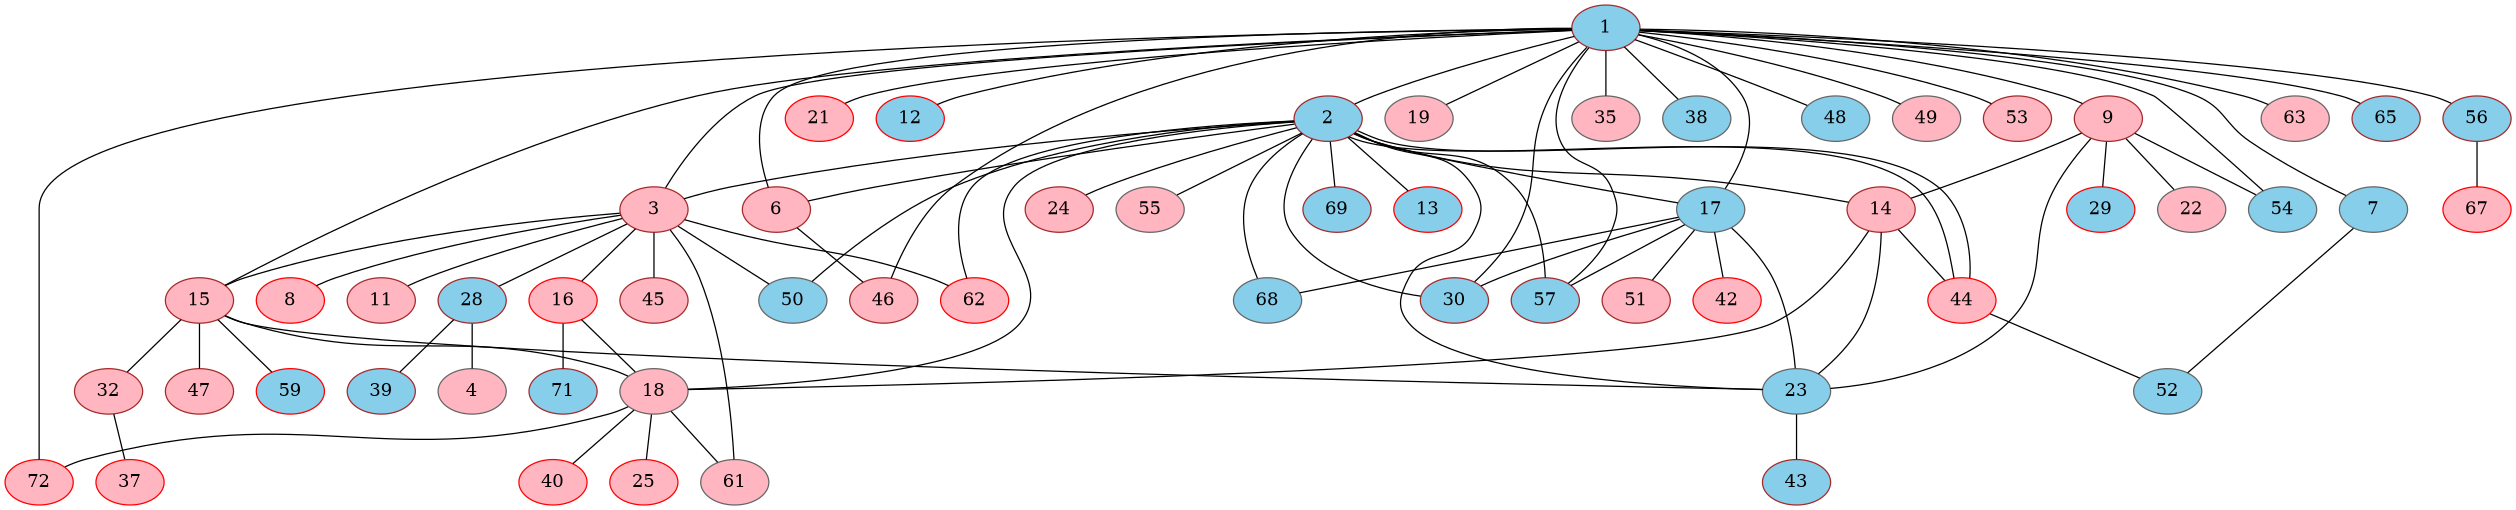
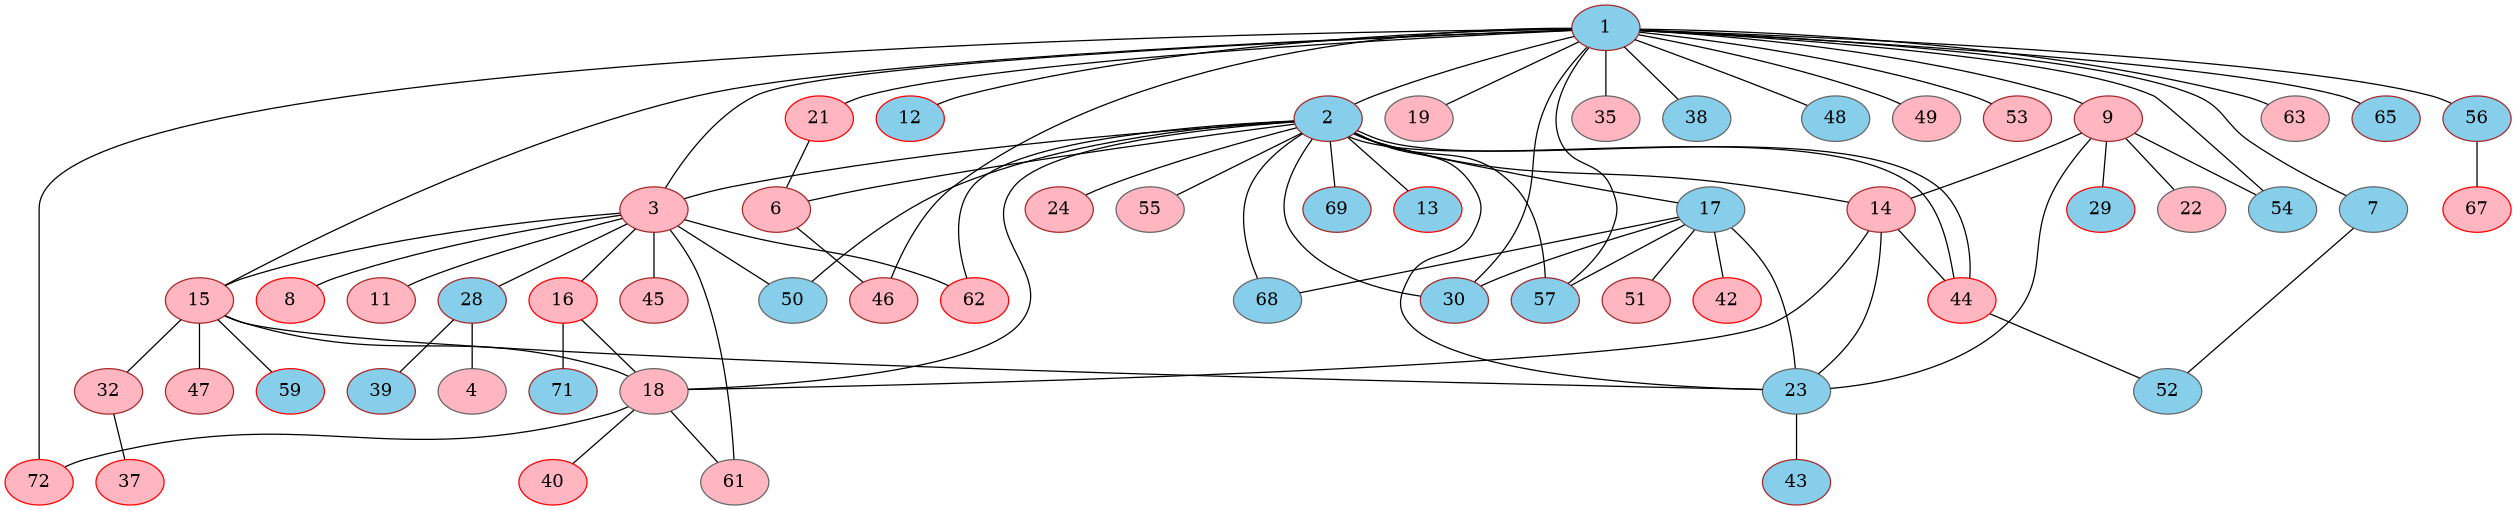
(965, 54) -> (798, 164)
(1735, 86) -> none
(644, 482) -> none
